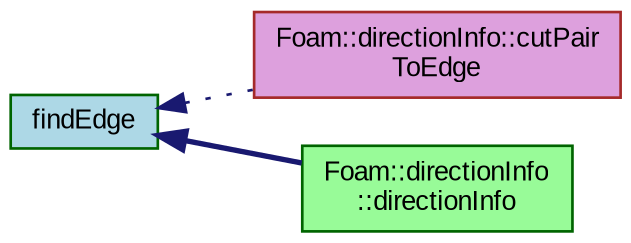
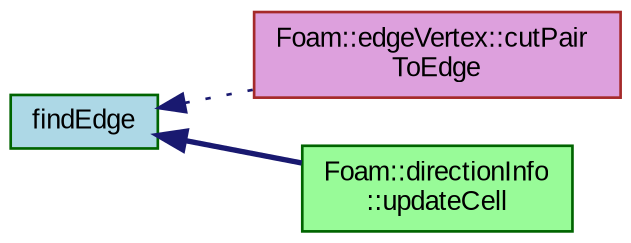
(437, 55) -> (437, 55)
(437, 189) -> (437, 189)
